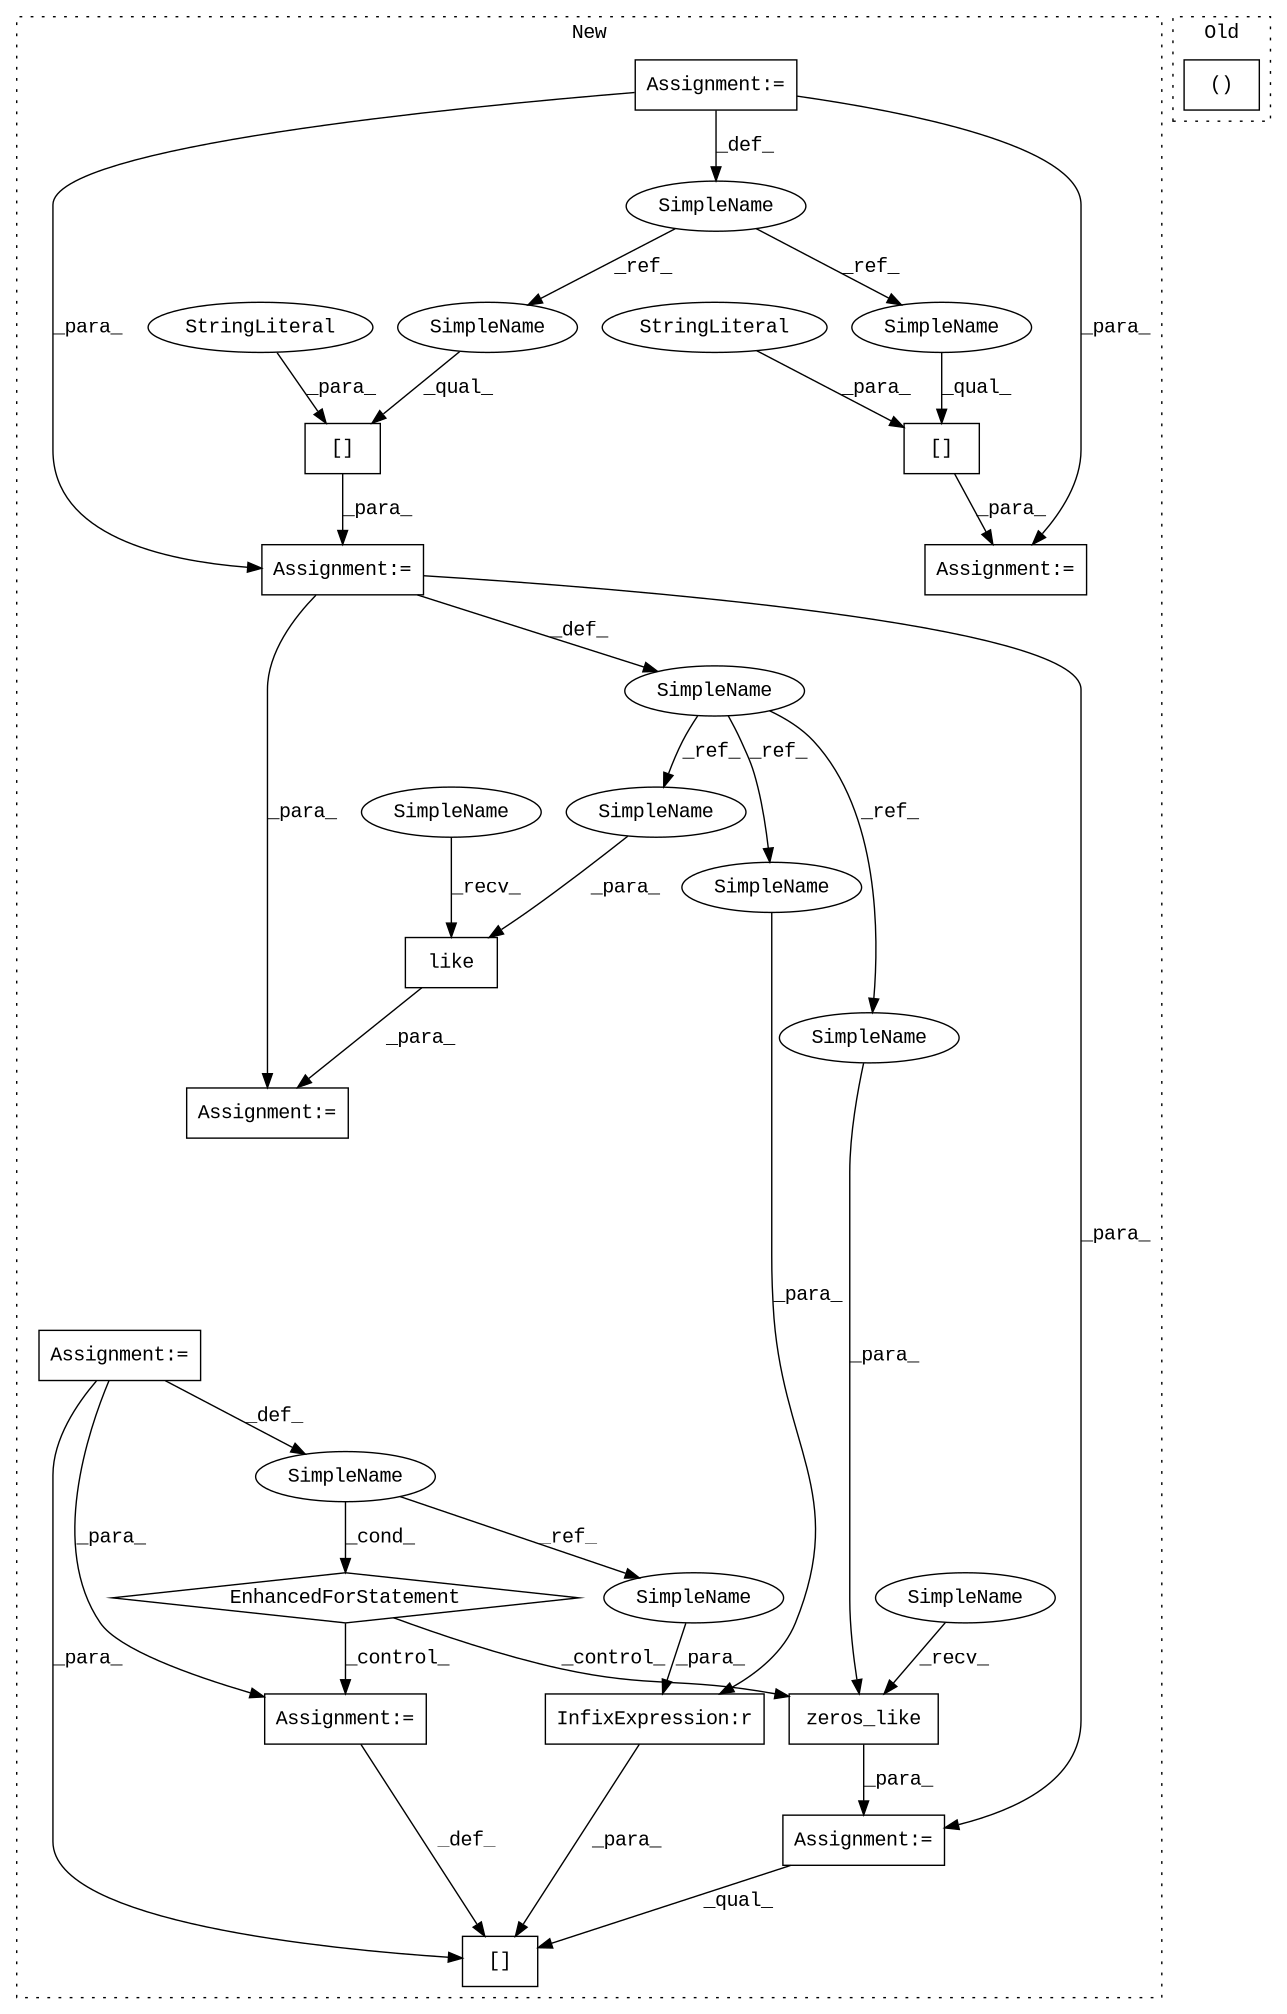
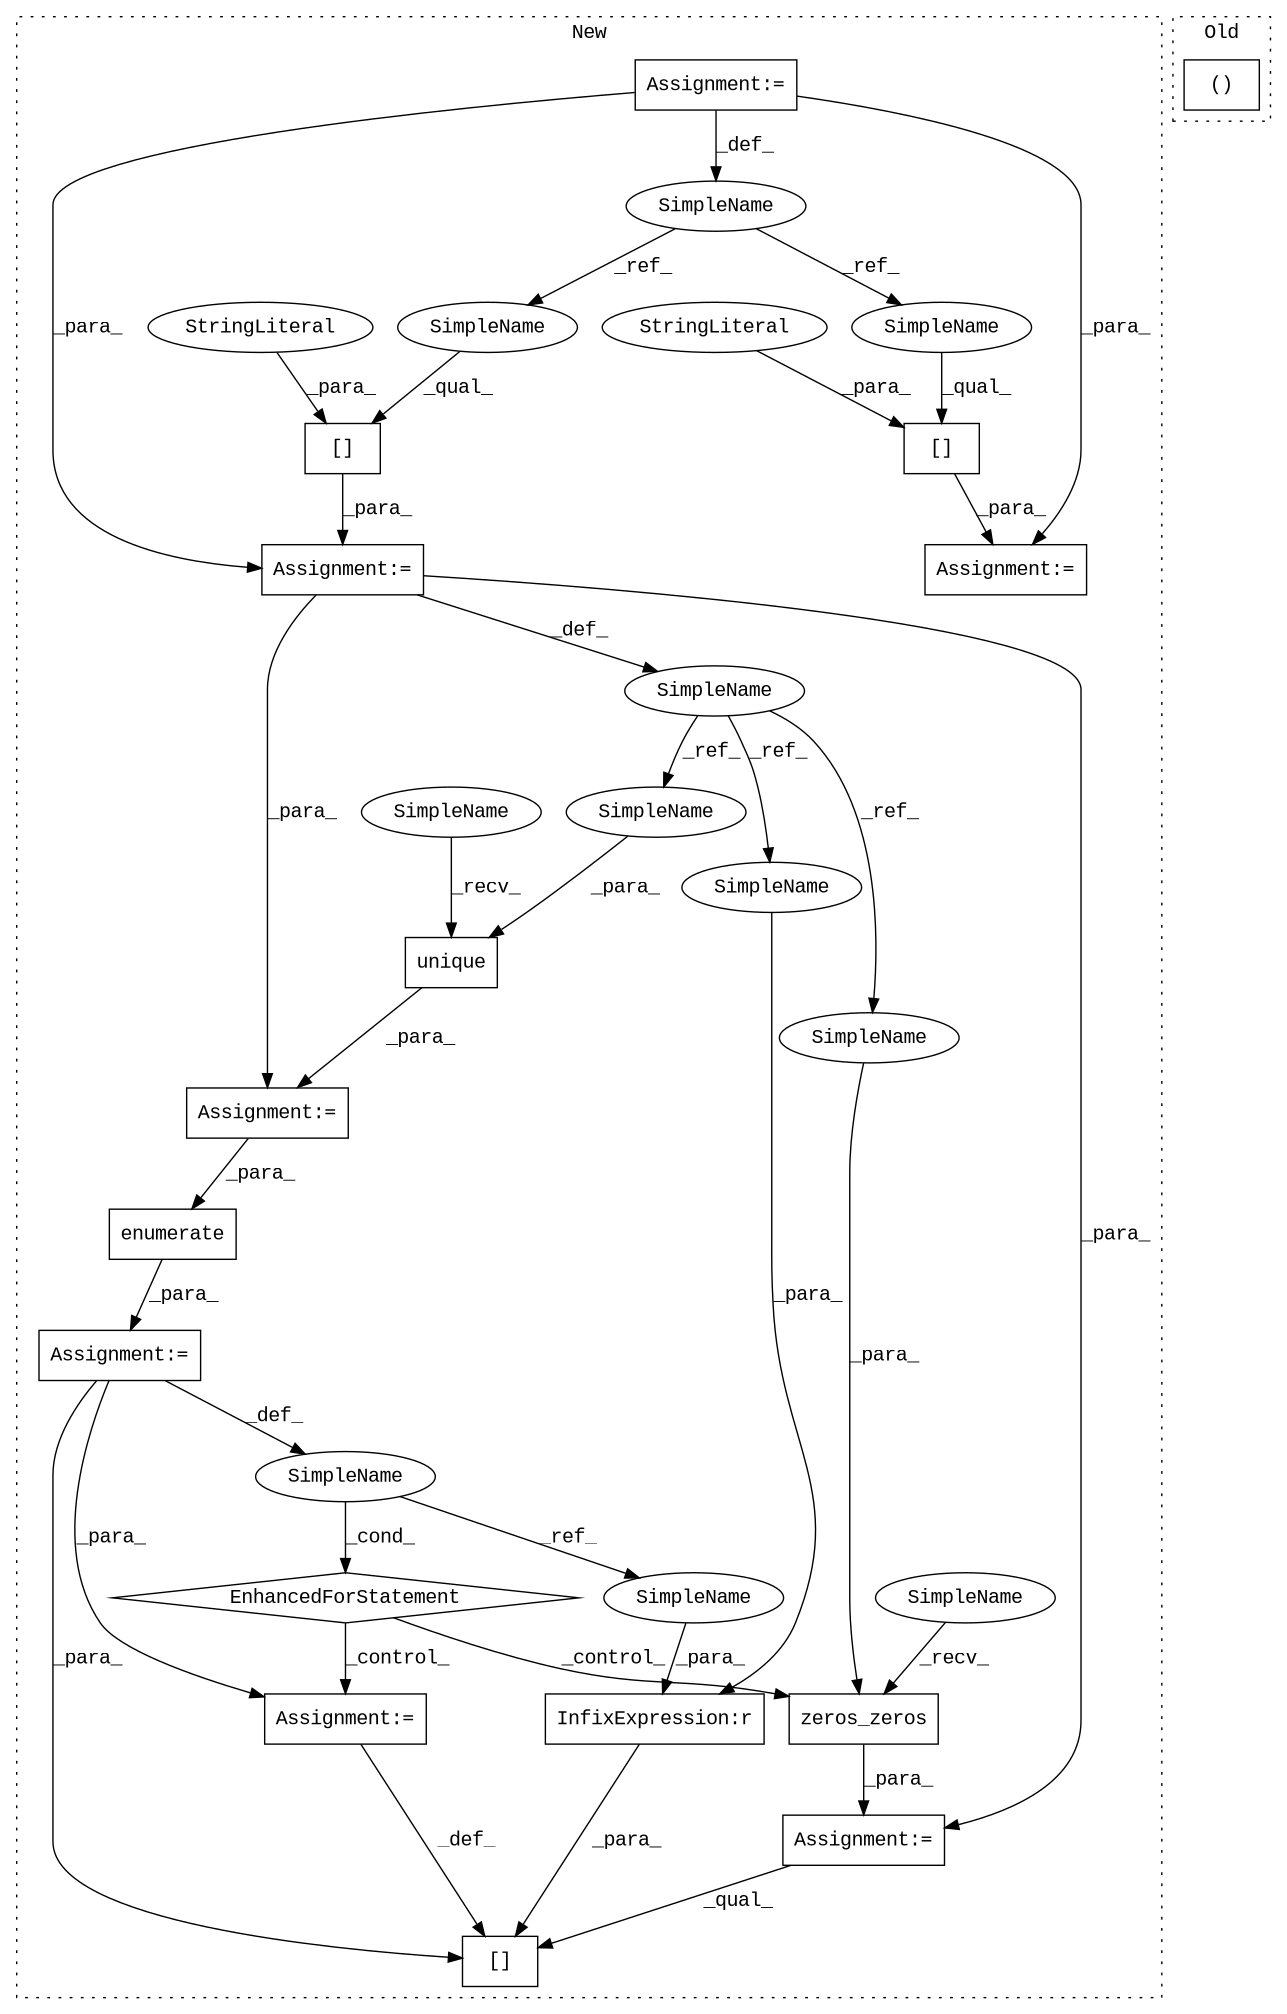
(451, 963) -> (451, 963)
none -> (173, 1234)
(864, 1719) -> (864, 1719)
